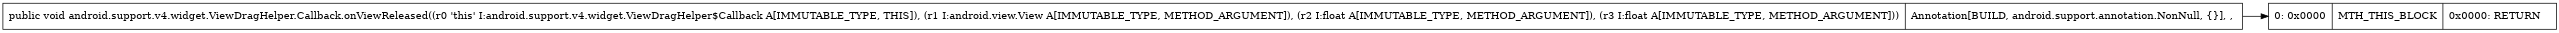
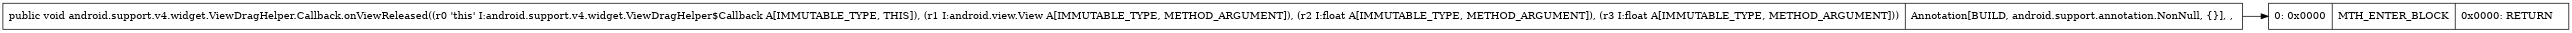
(2388, 16) -> (2394, 16)
